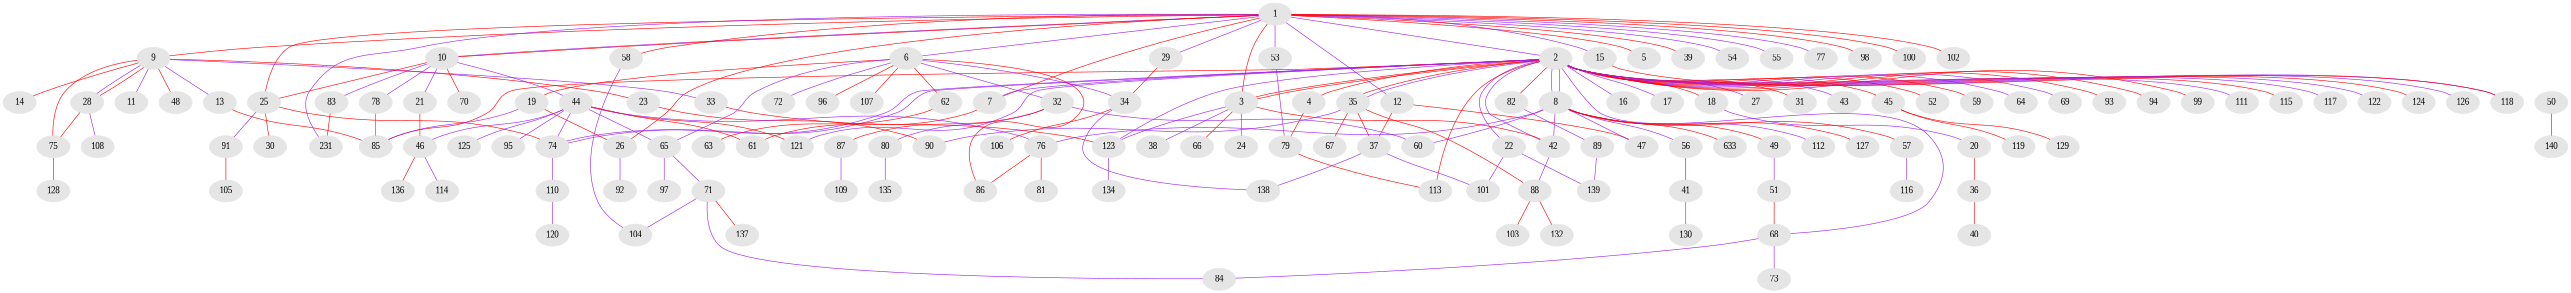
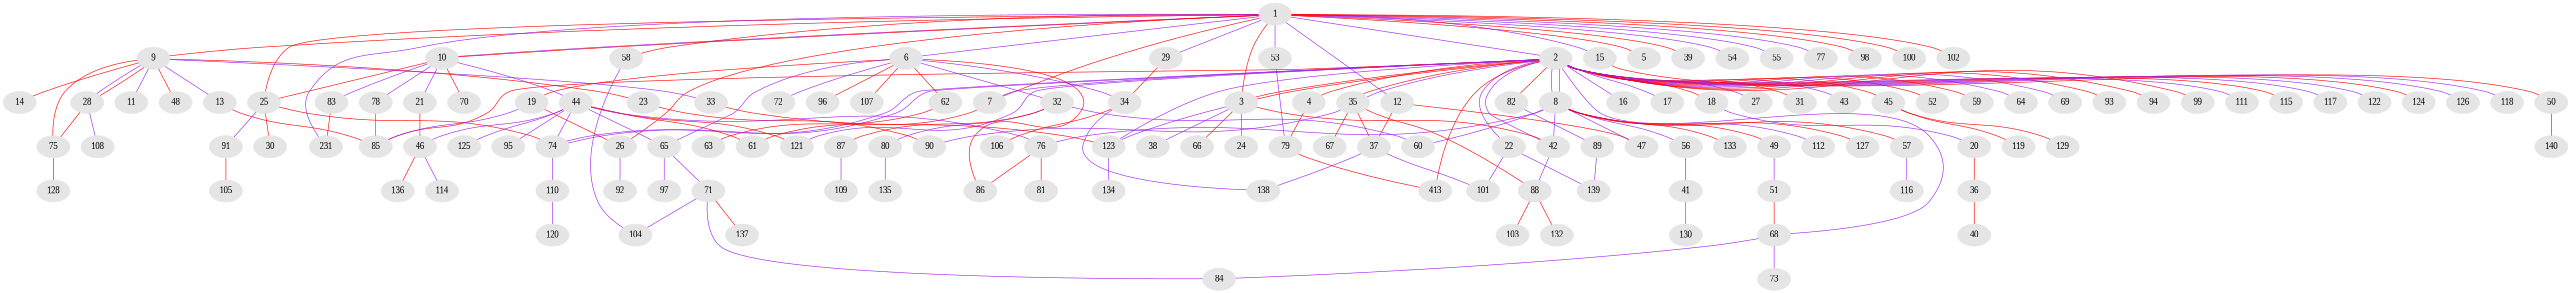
(2053, 80) -> (2076, 80)
(1730, 147) -> (1730, 147)
(1435, 191) -> (1435, 191)
